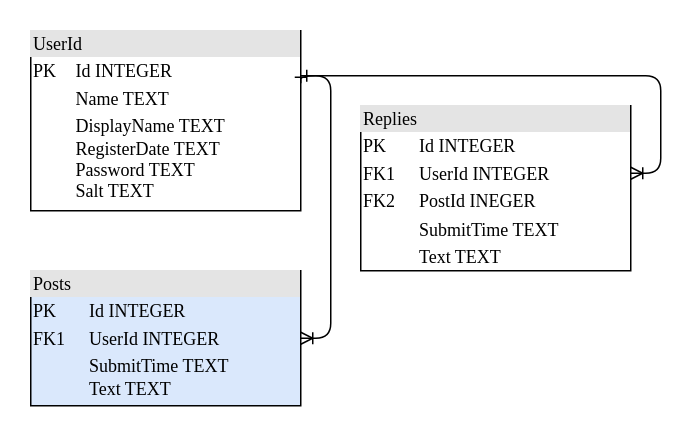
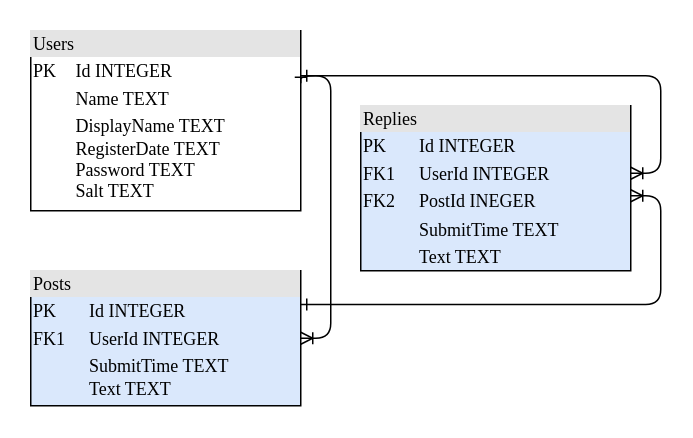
(112, 106) -> (112, 106)
(496, 188) -> (496, 188)
none -> (540, 305)
